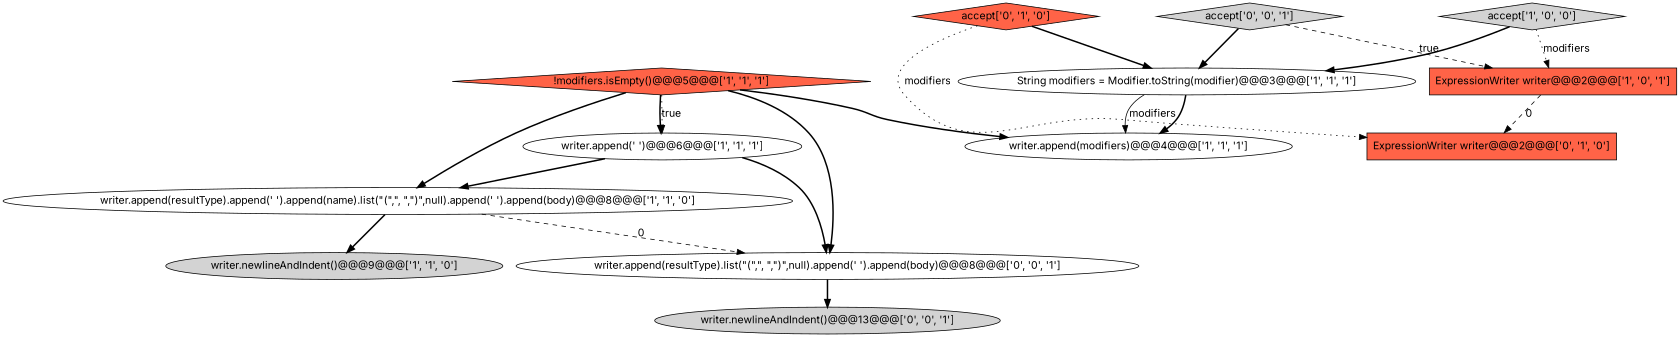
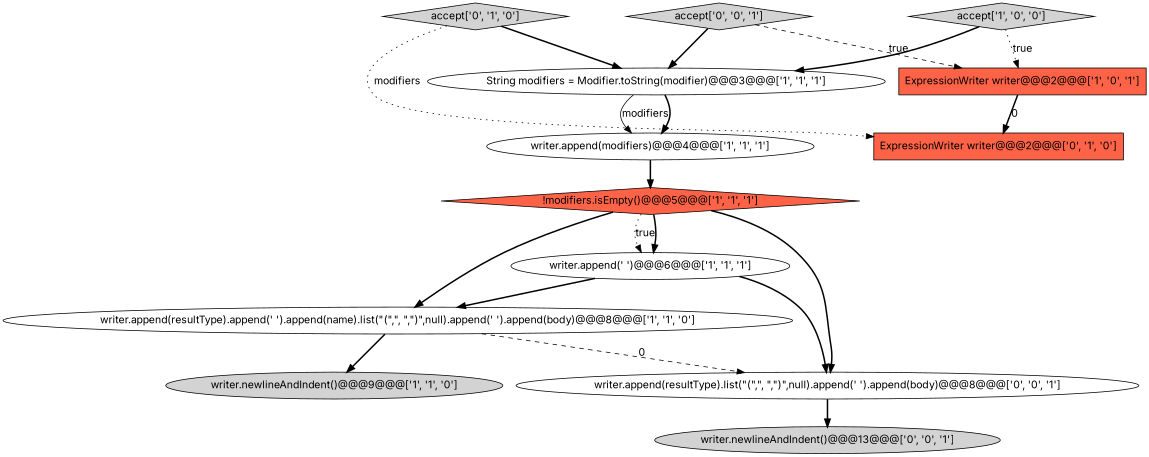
(1006, 16) -> (476, 16)
(1567, 49) -> (1023, 49)
(1525, 111) -> (1012, 110)
(870, 114) -> (650, 170)
